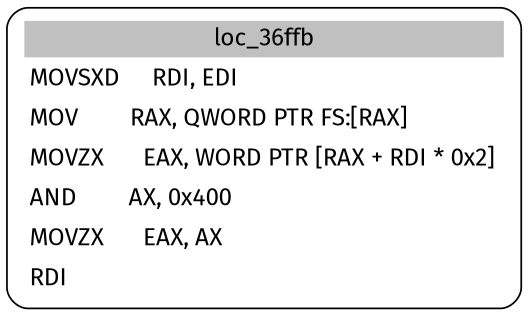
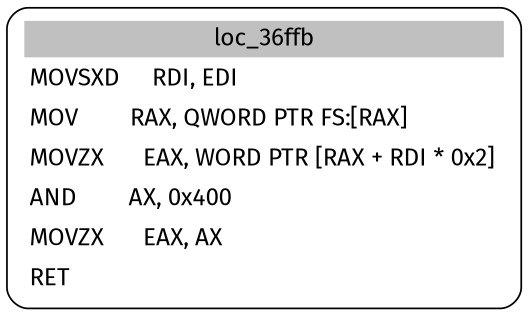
(75, 278) -> (76, 278)
